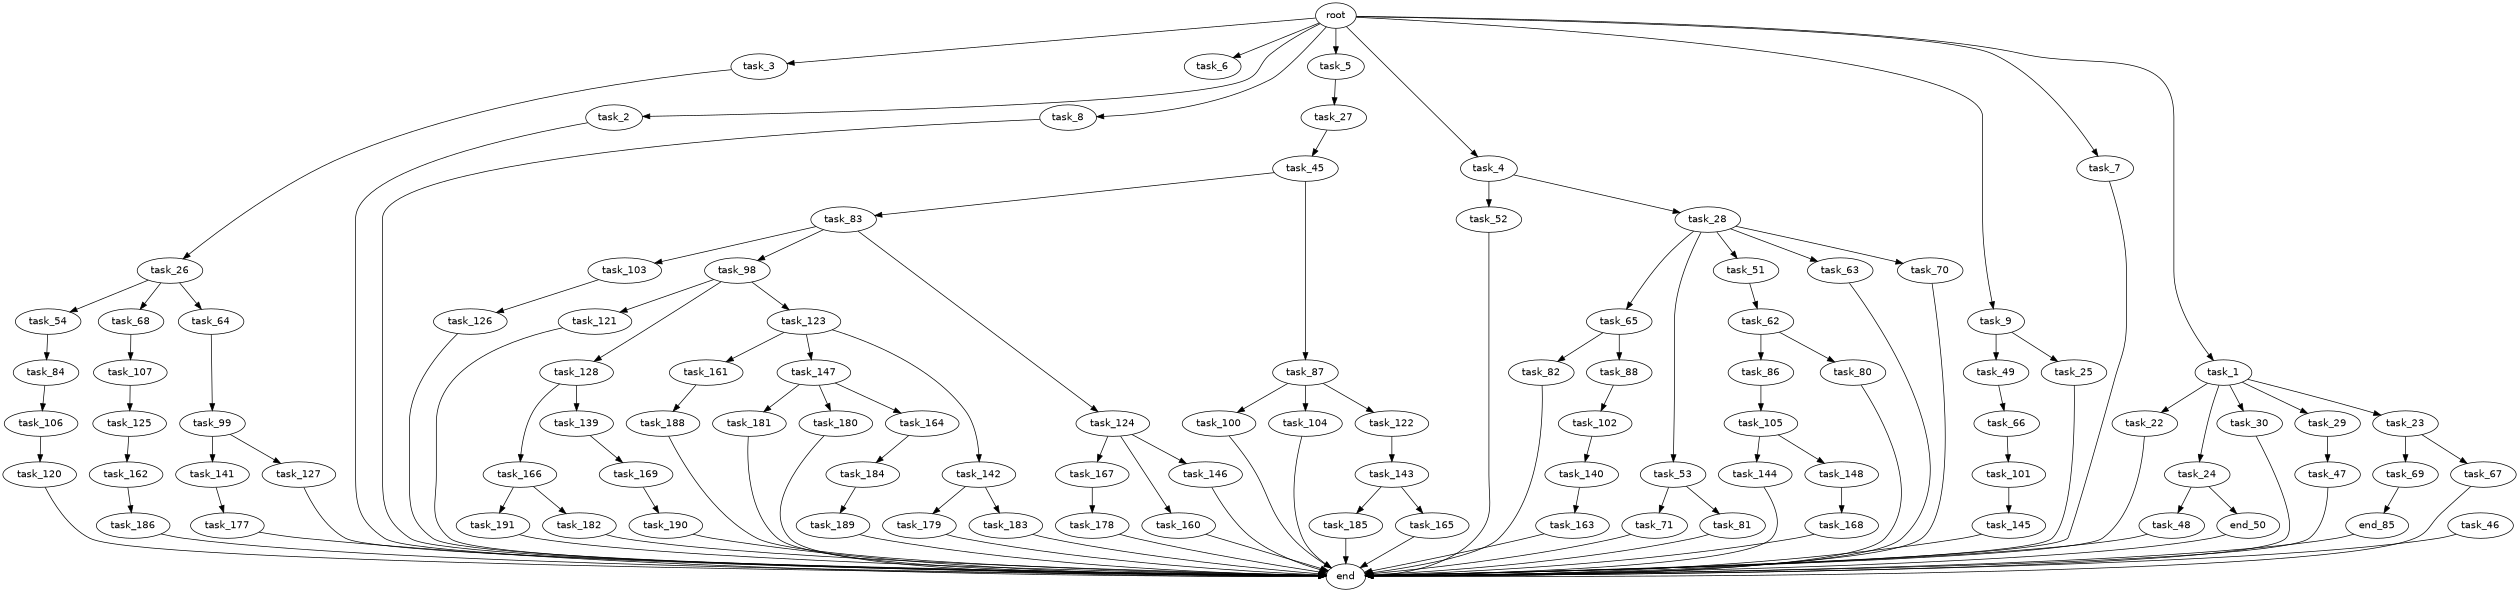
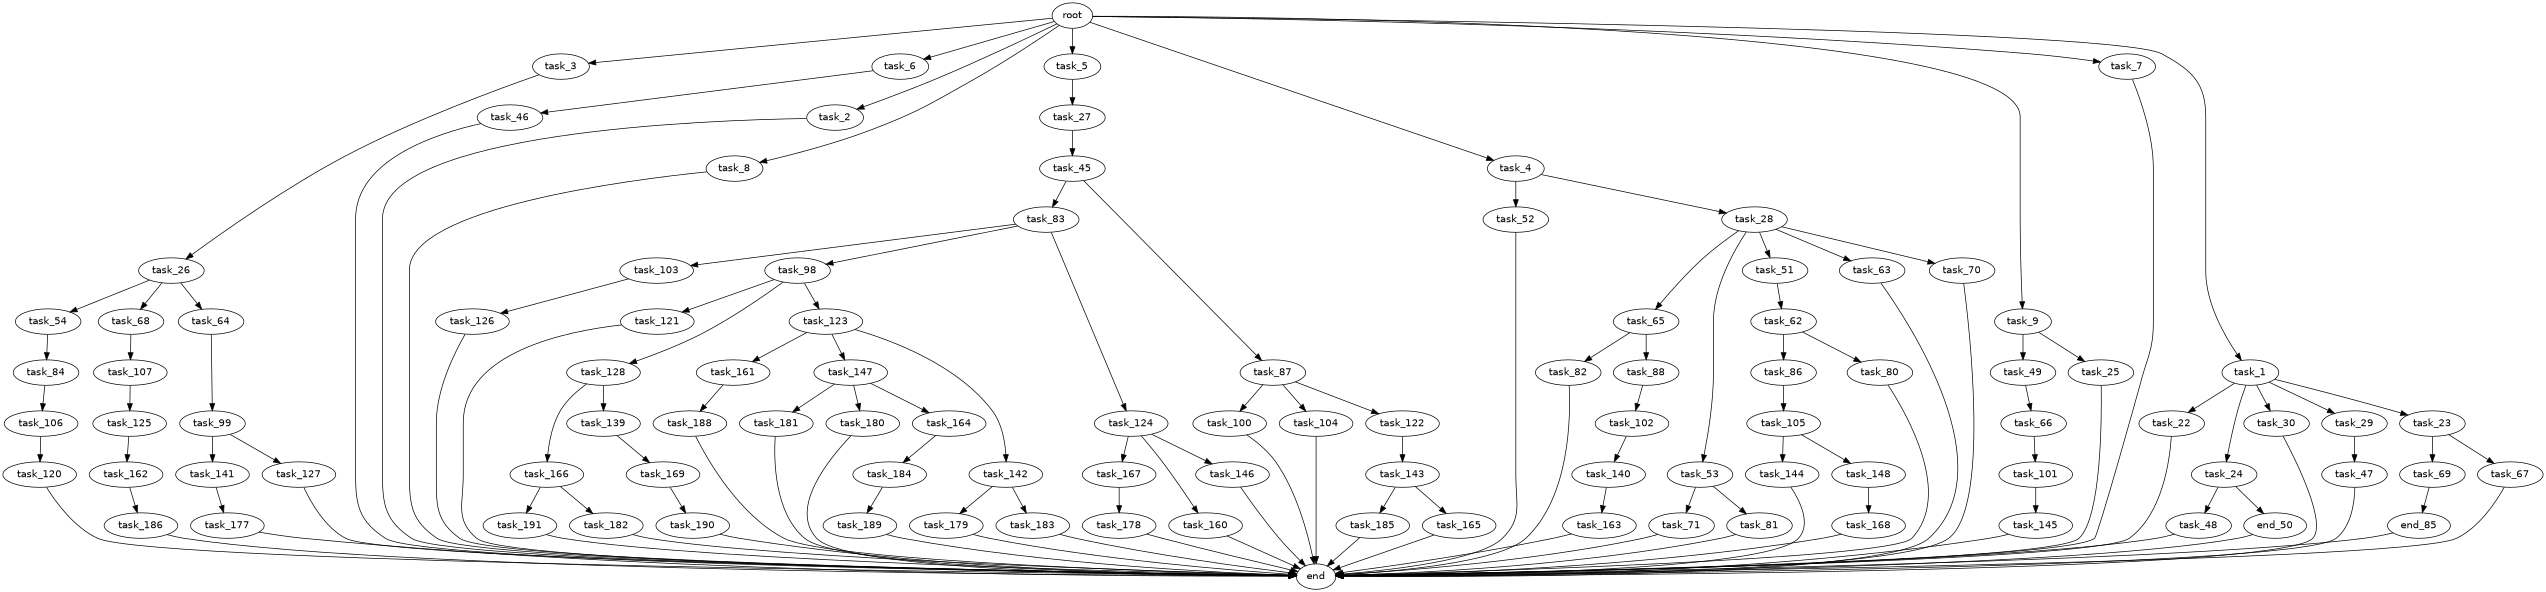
none -> (710, 91)
